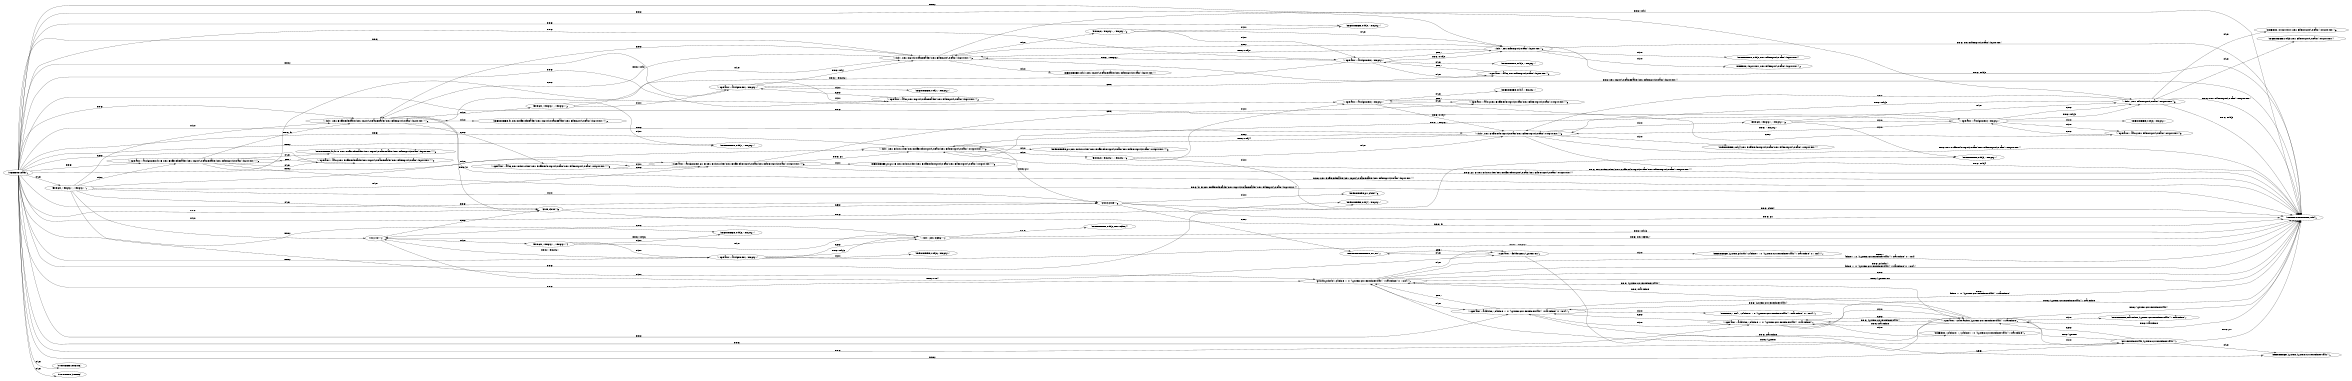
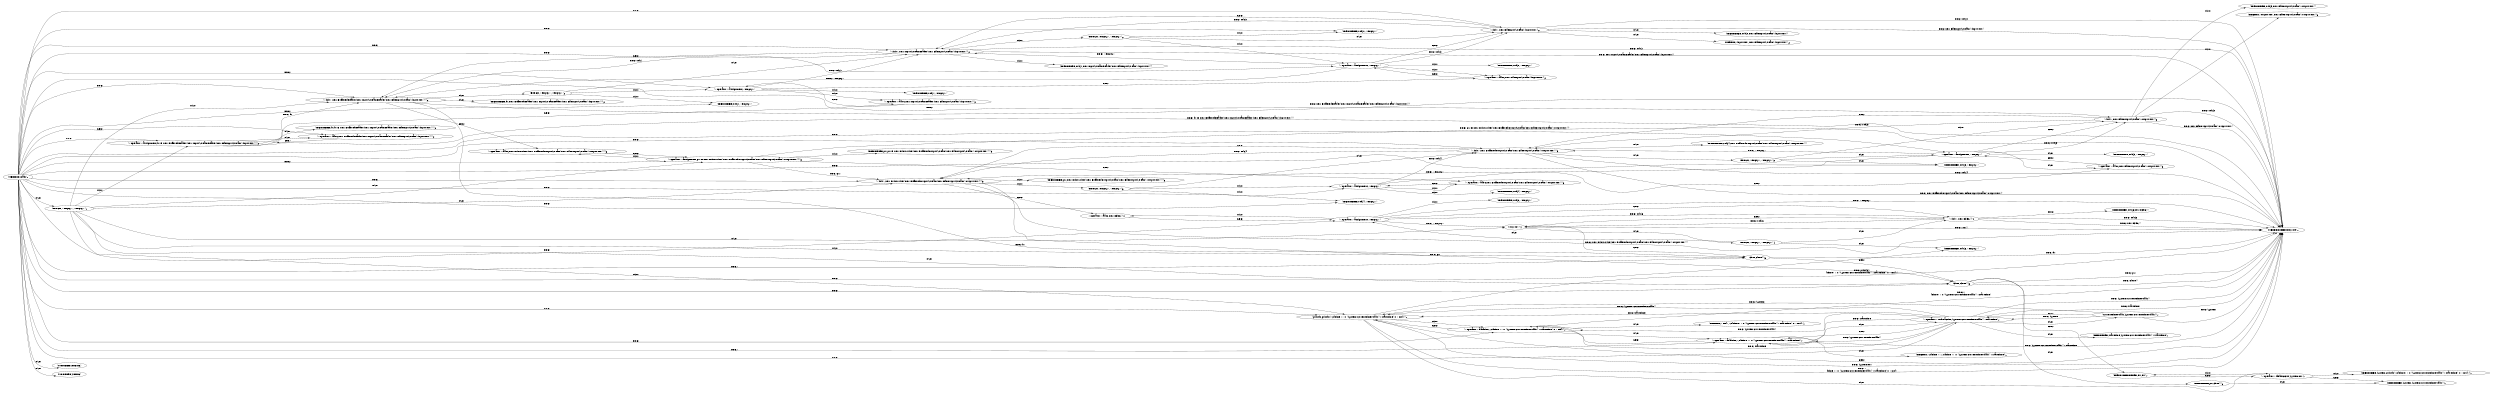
none -> (1106, 216)
(934, 280) -> (1892, 229)
(2227, 329) -> (2208, 310)
(2224, 348) -> (2302, 383)
(991, 358) -> none
